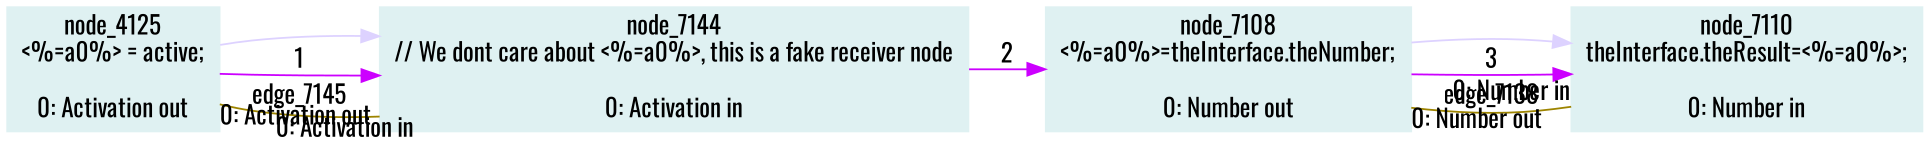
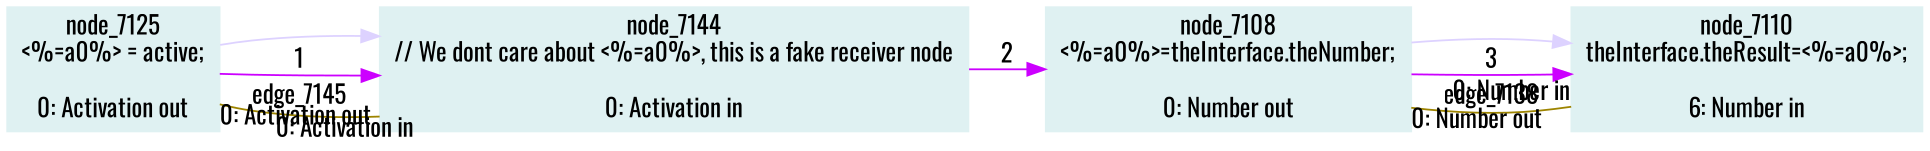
(113, 69) -> (113, 69)
(1747, 69) -> (1747, 69)
